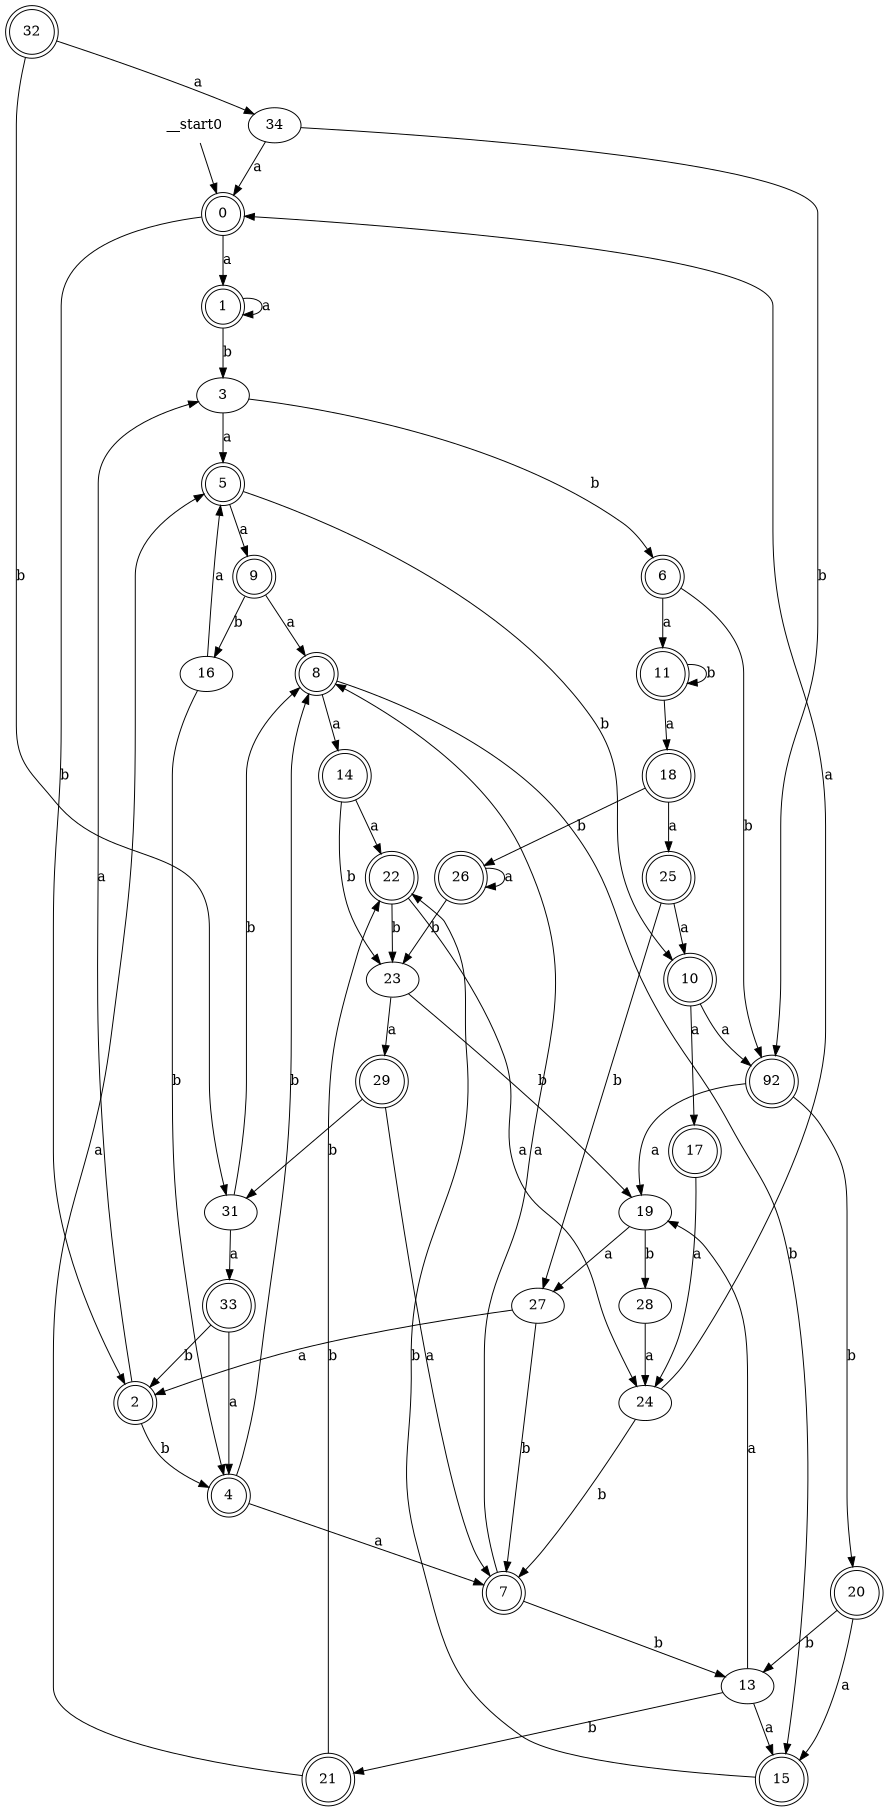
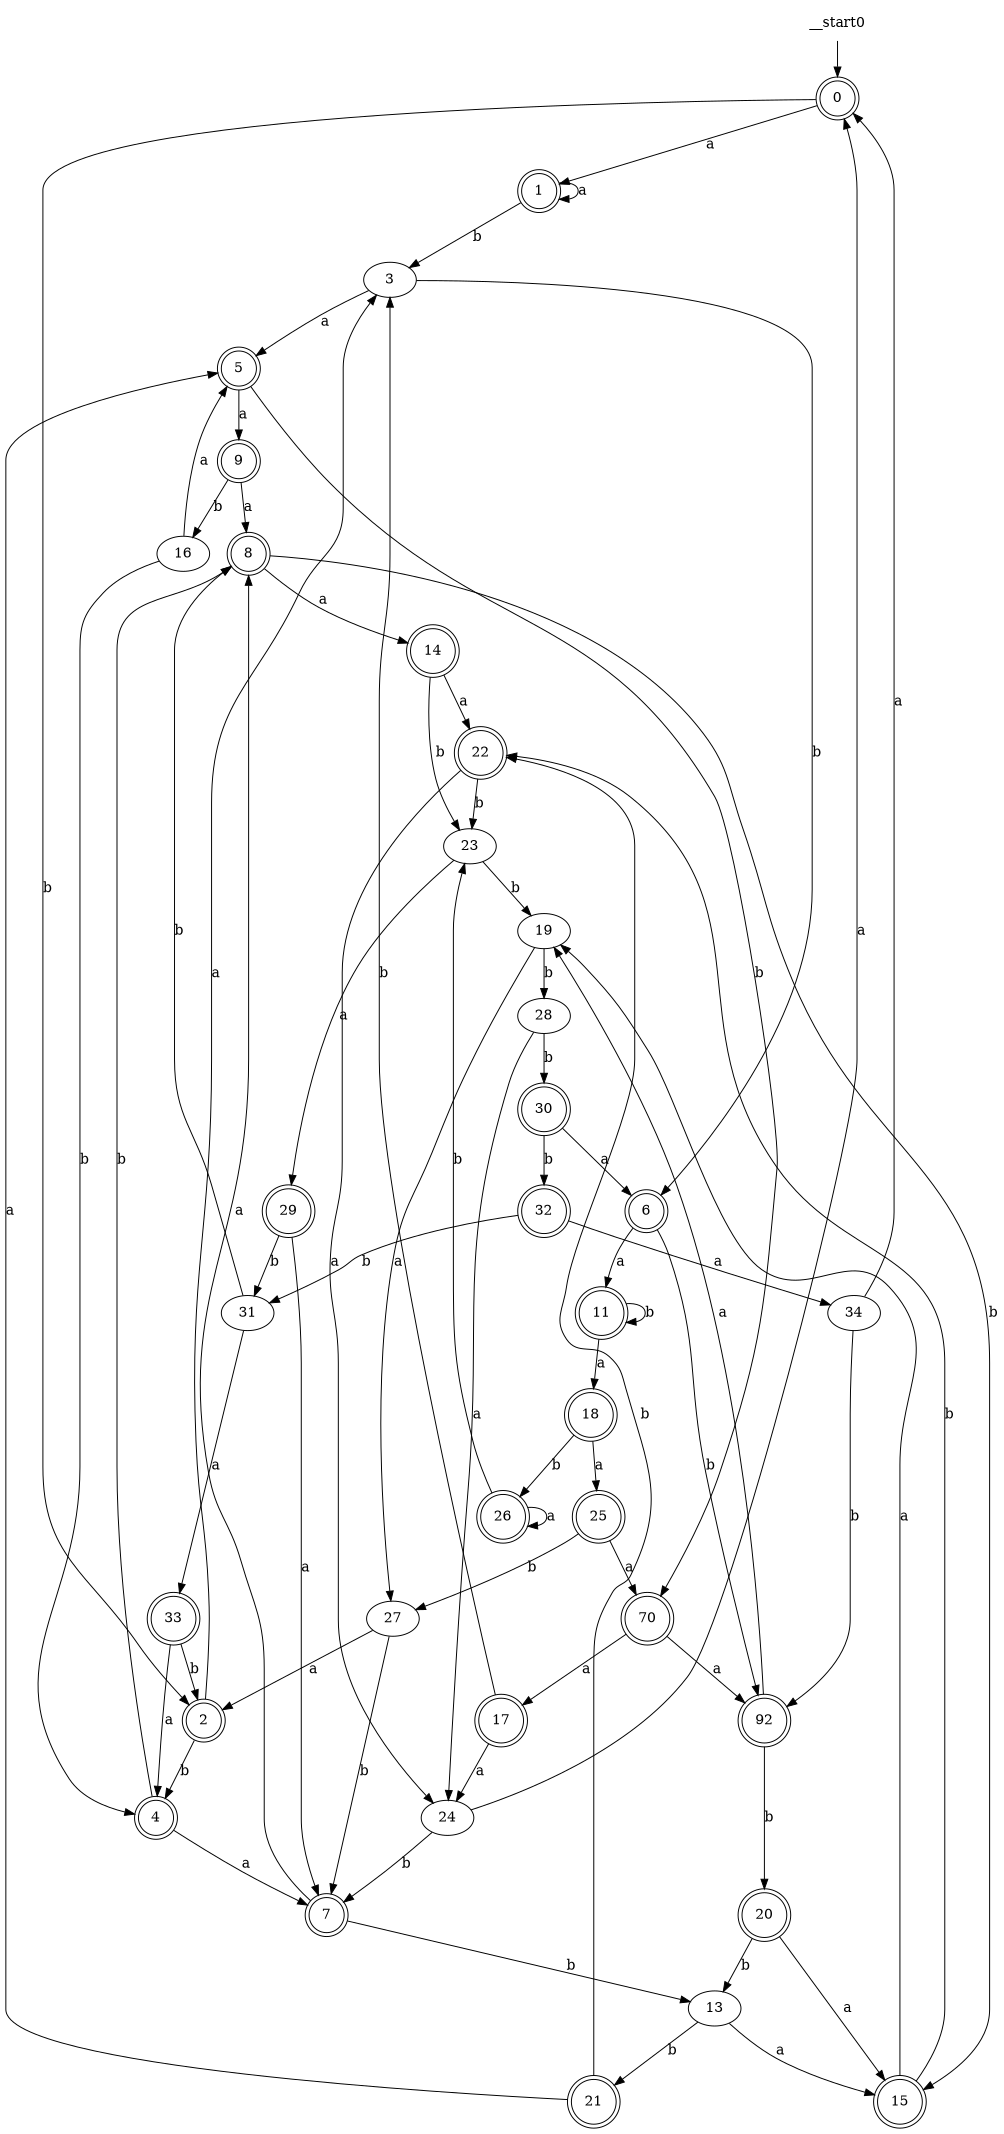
(690, 980) -> (647, 1619)
none -> (379, 1007)
none -> (544, 1109)
(748, 1435) -> (904, 1422)
